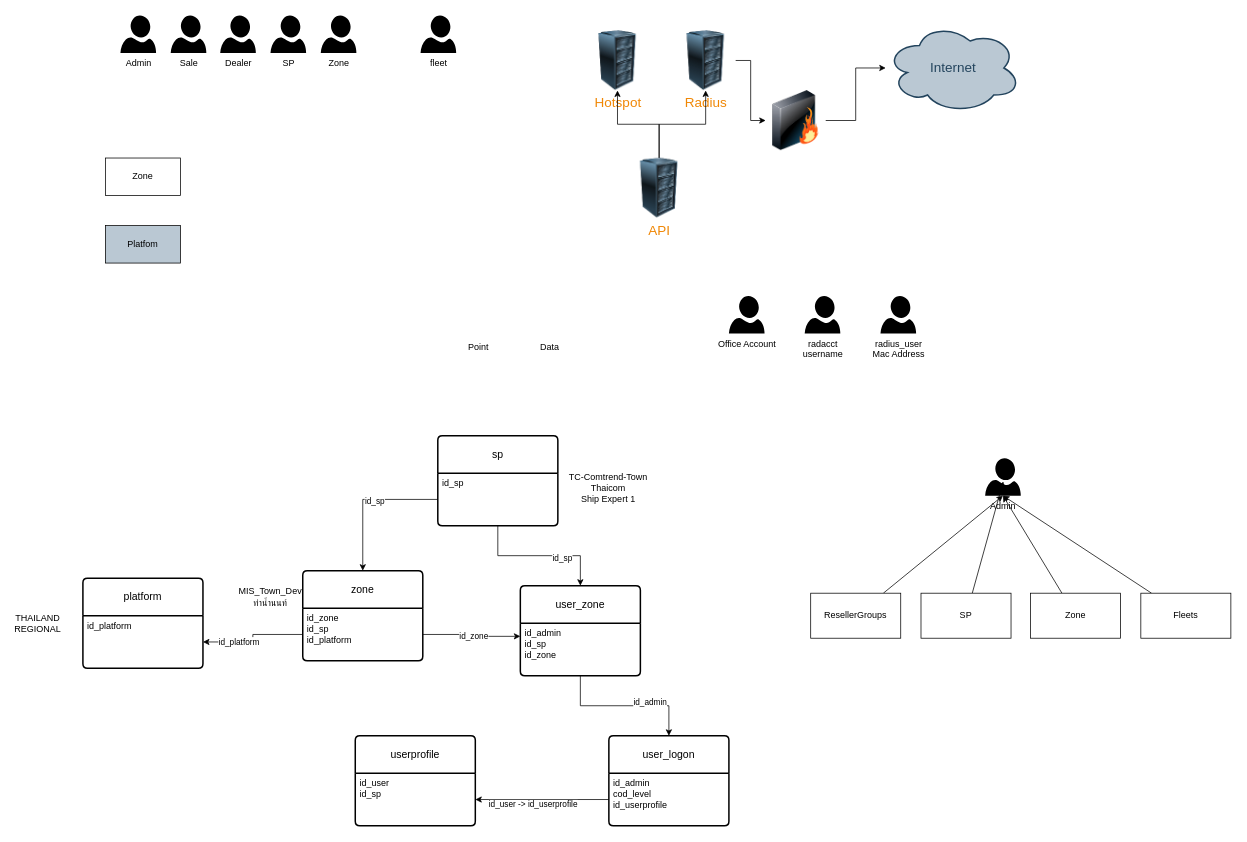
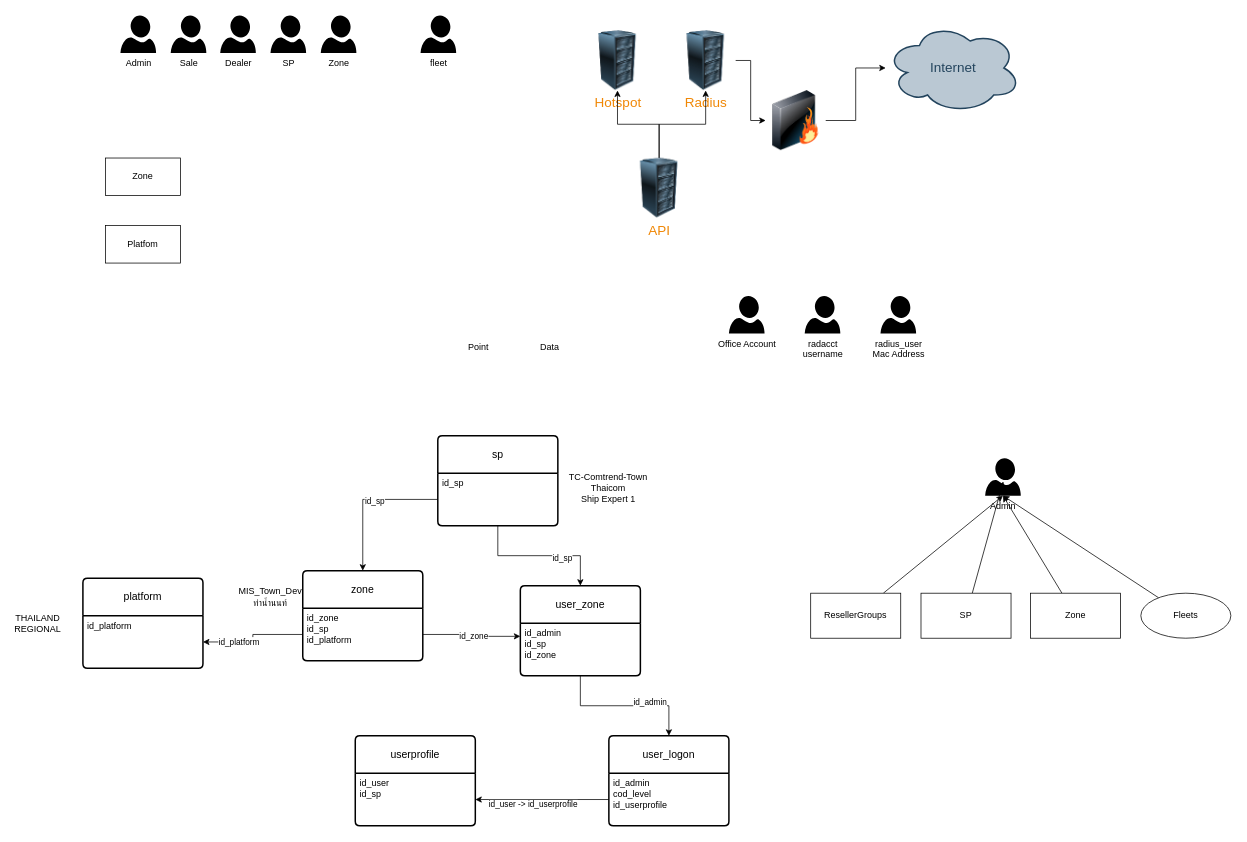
(143, 244) -> (143, 244)
(1185, 615) -> (1185, 615)
